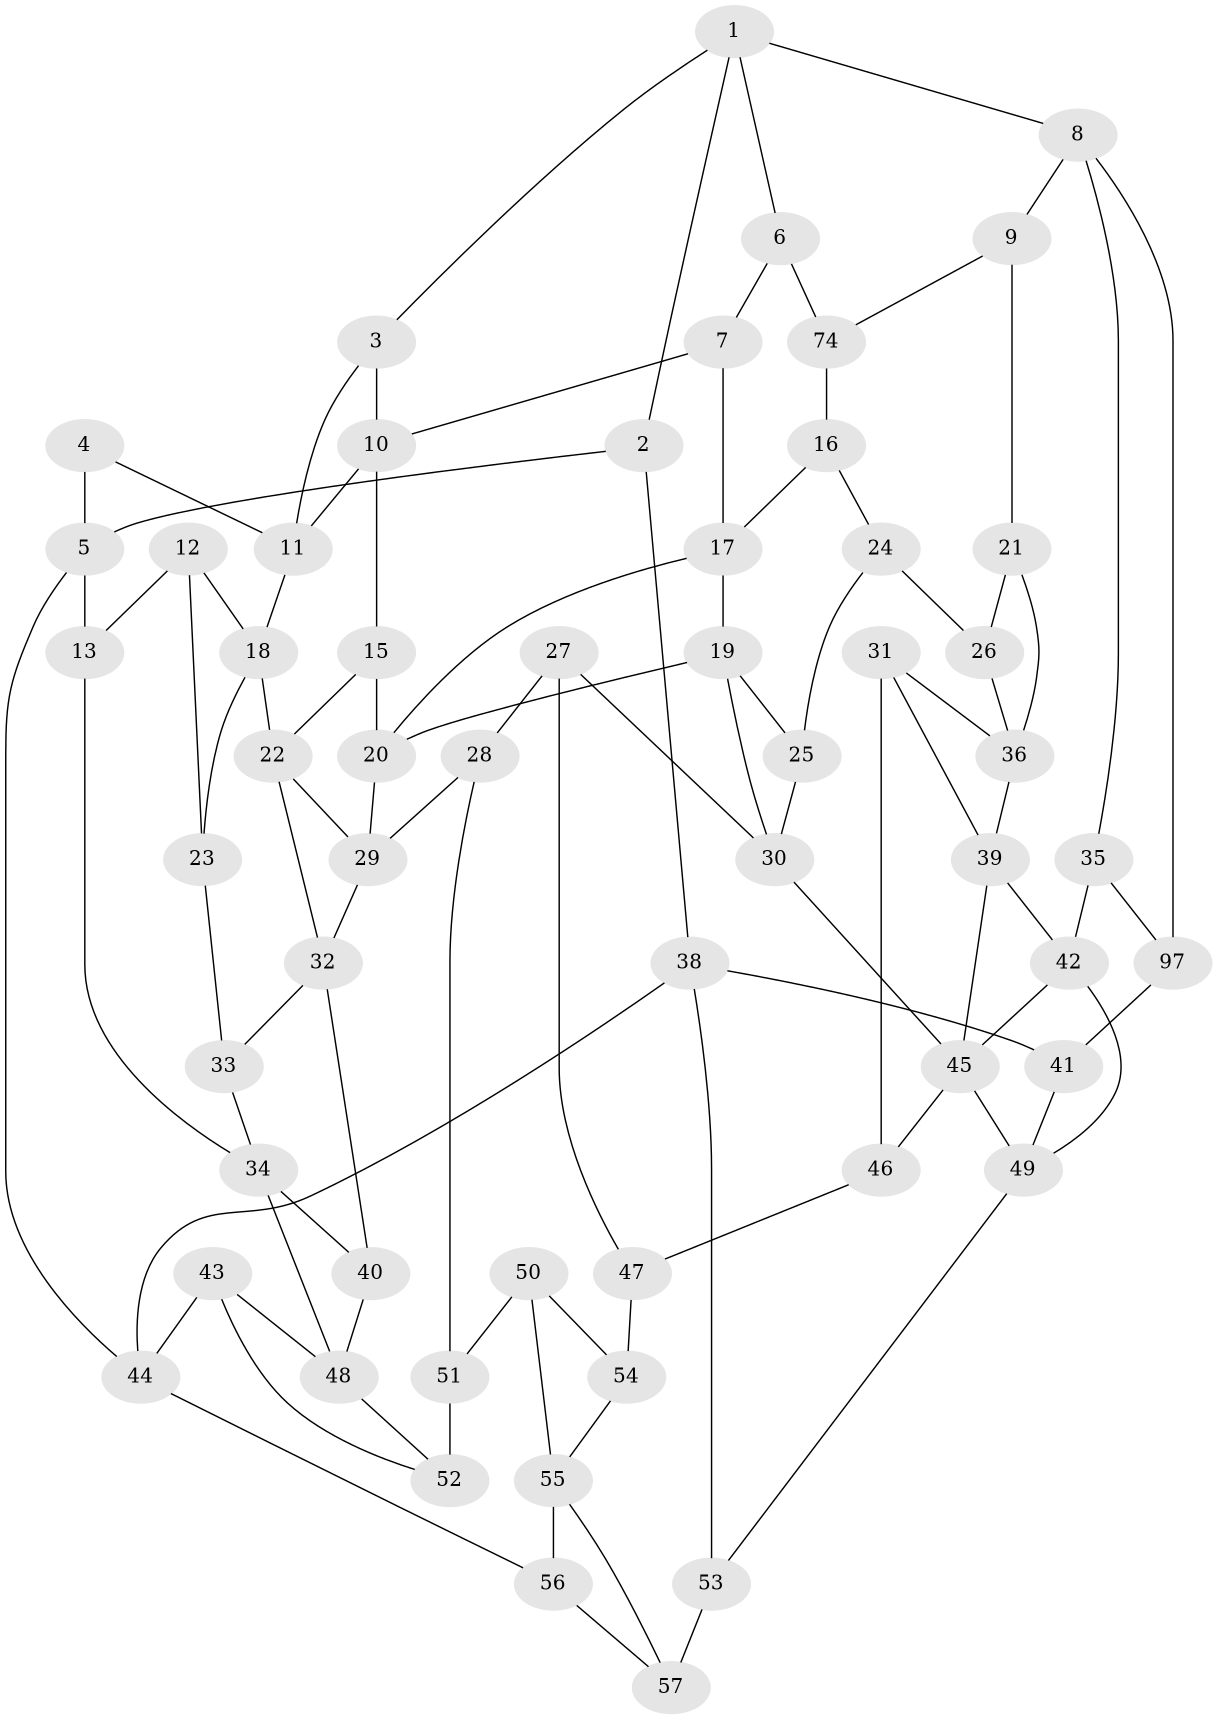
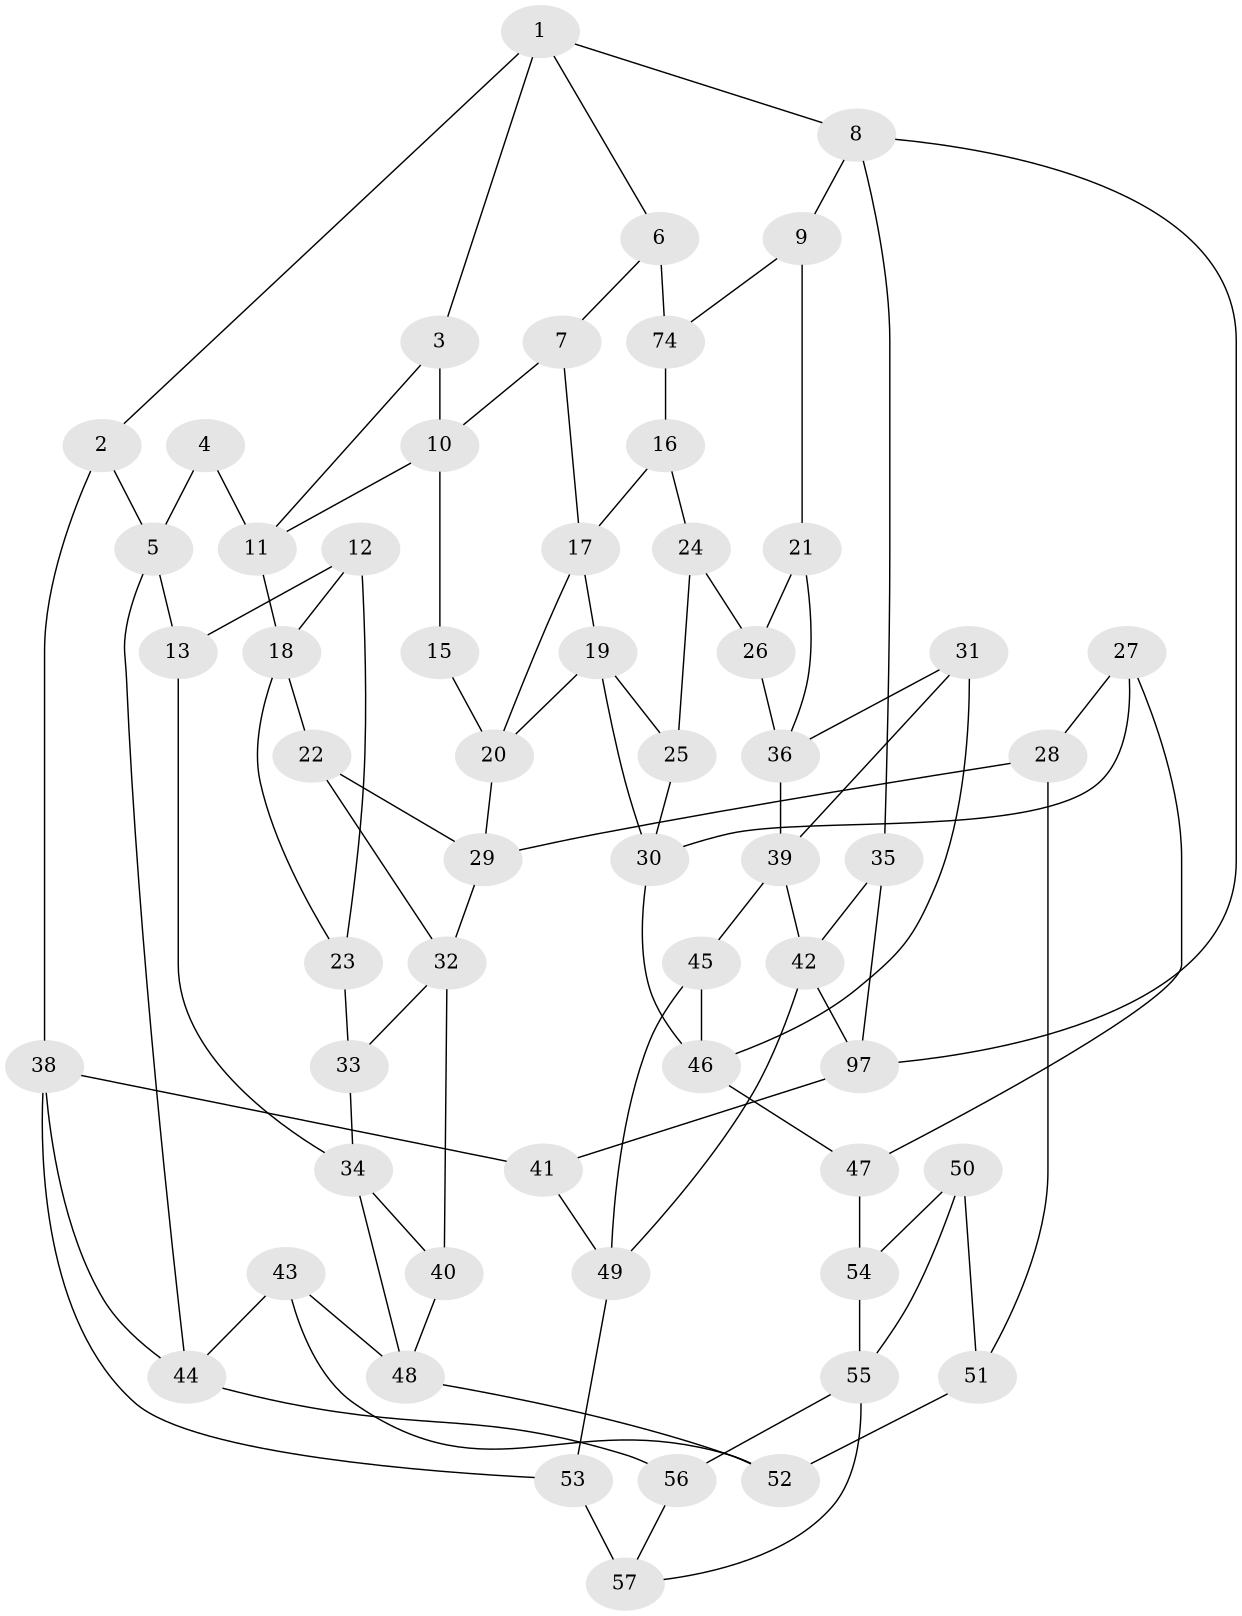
(325, 704) -> none
(867, 963) -> (645, 969)
(1015, 1015) -> (834, 1018)
